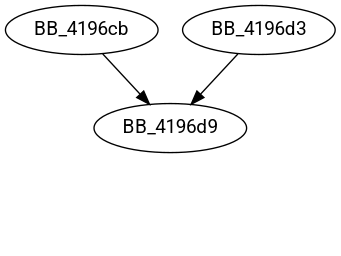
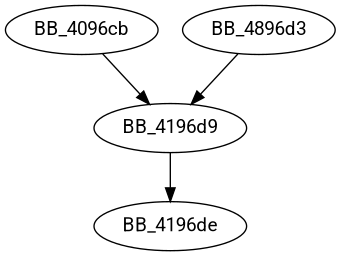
(82, 30) -> (82, 30)
(259, 30) -> (259, 30)
none -> (170, 226)
